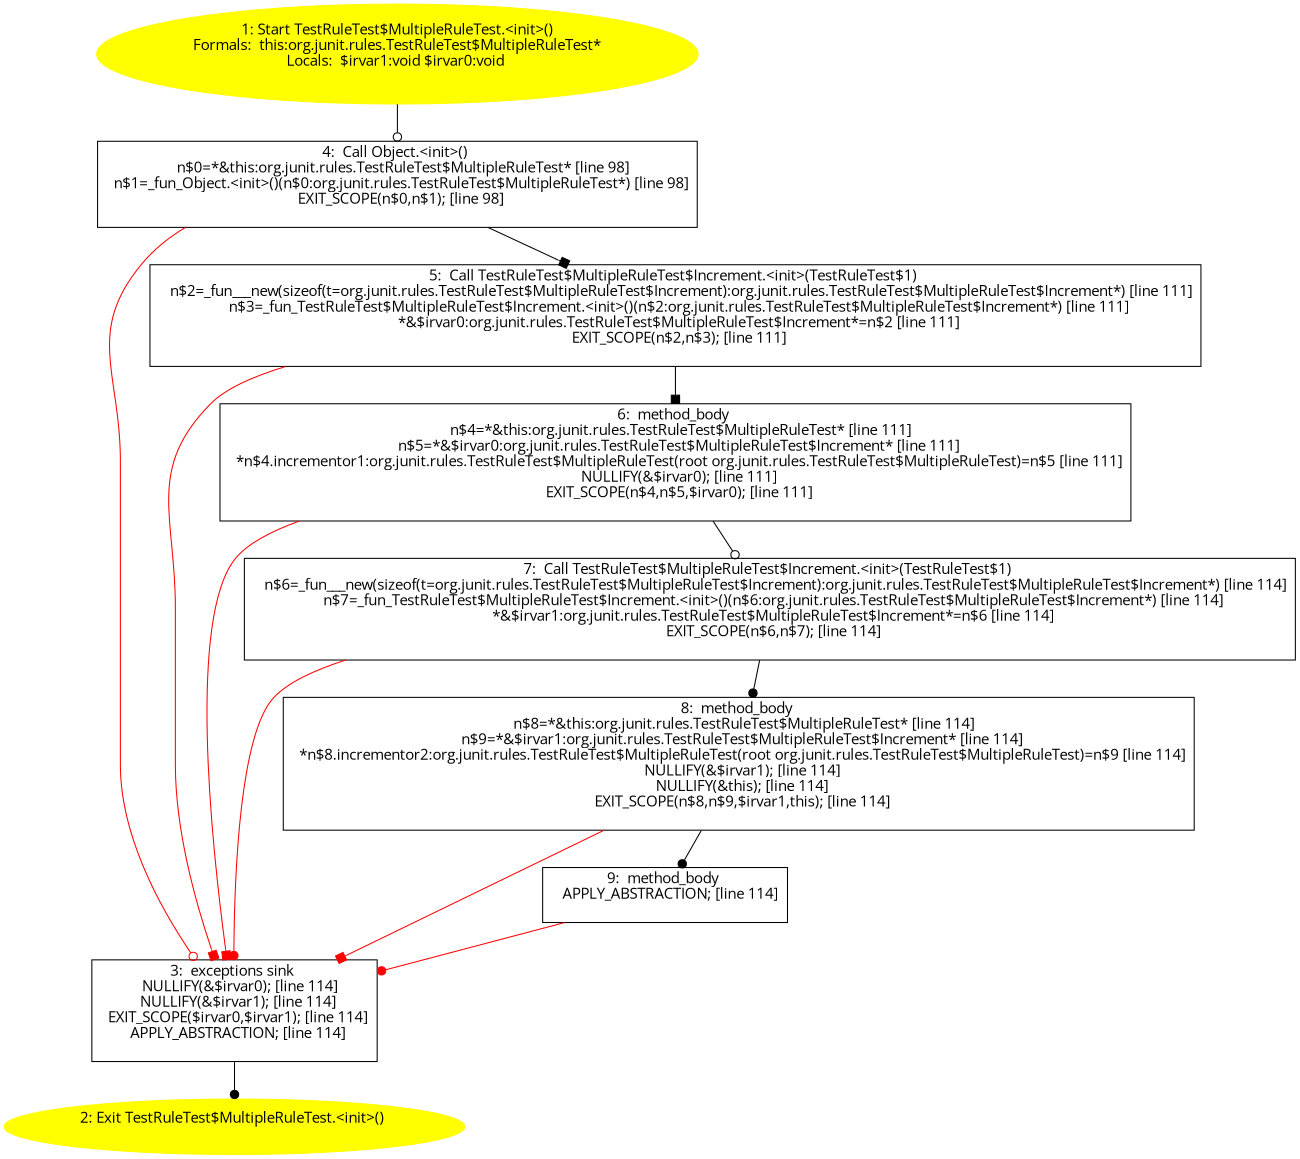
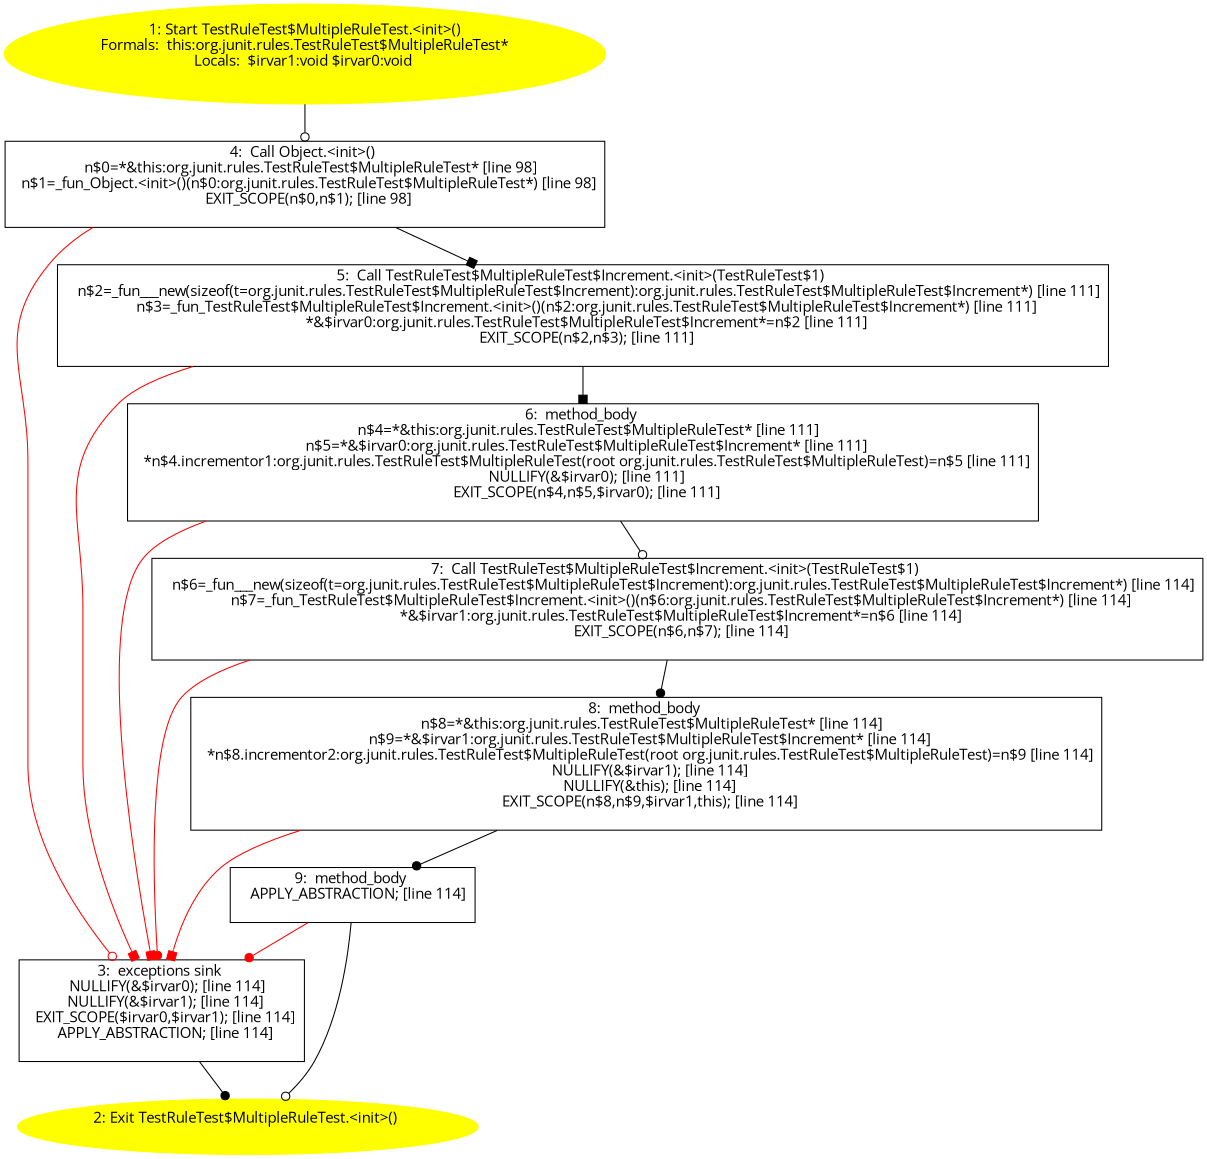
none -> (334, 1014)
